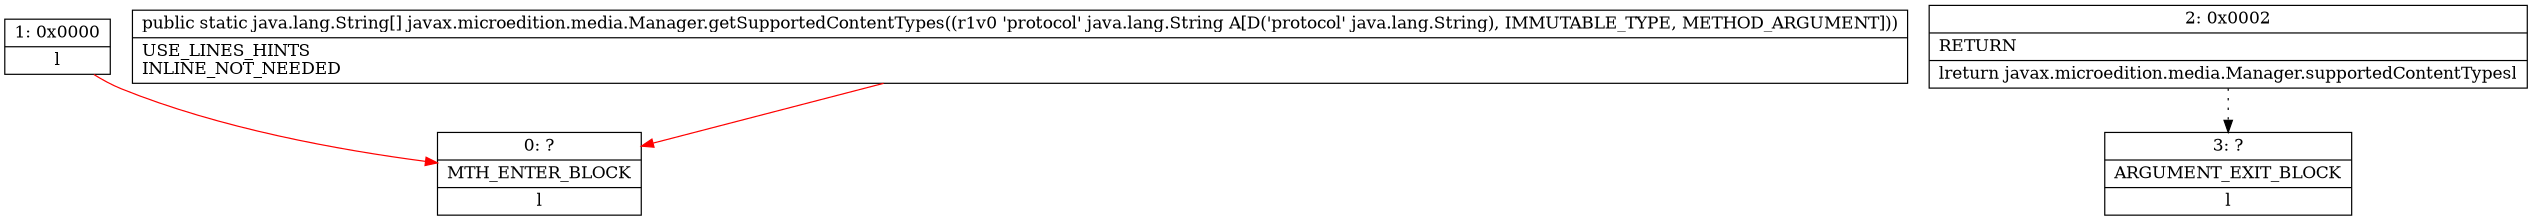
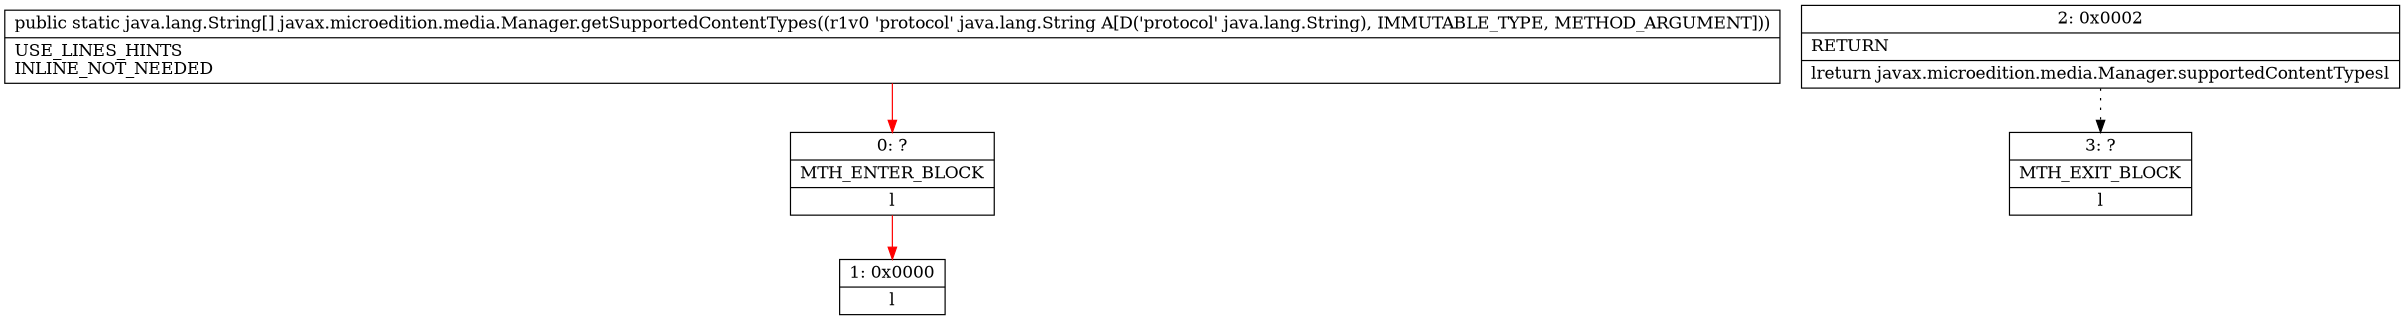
(256, 131) -> (892, 231)
(2228, 173) -> (2101, 173)
